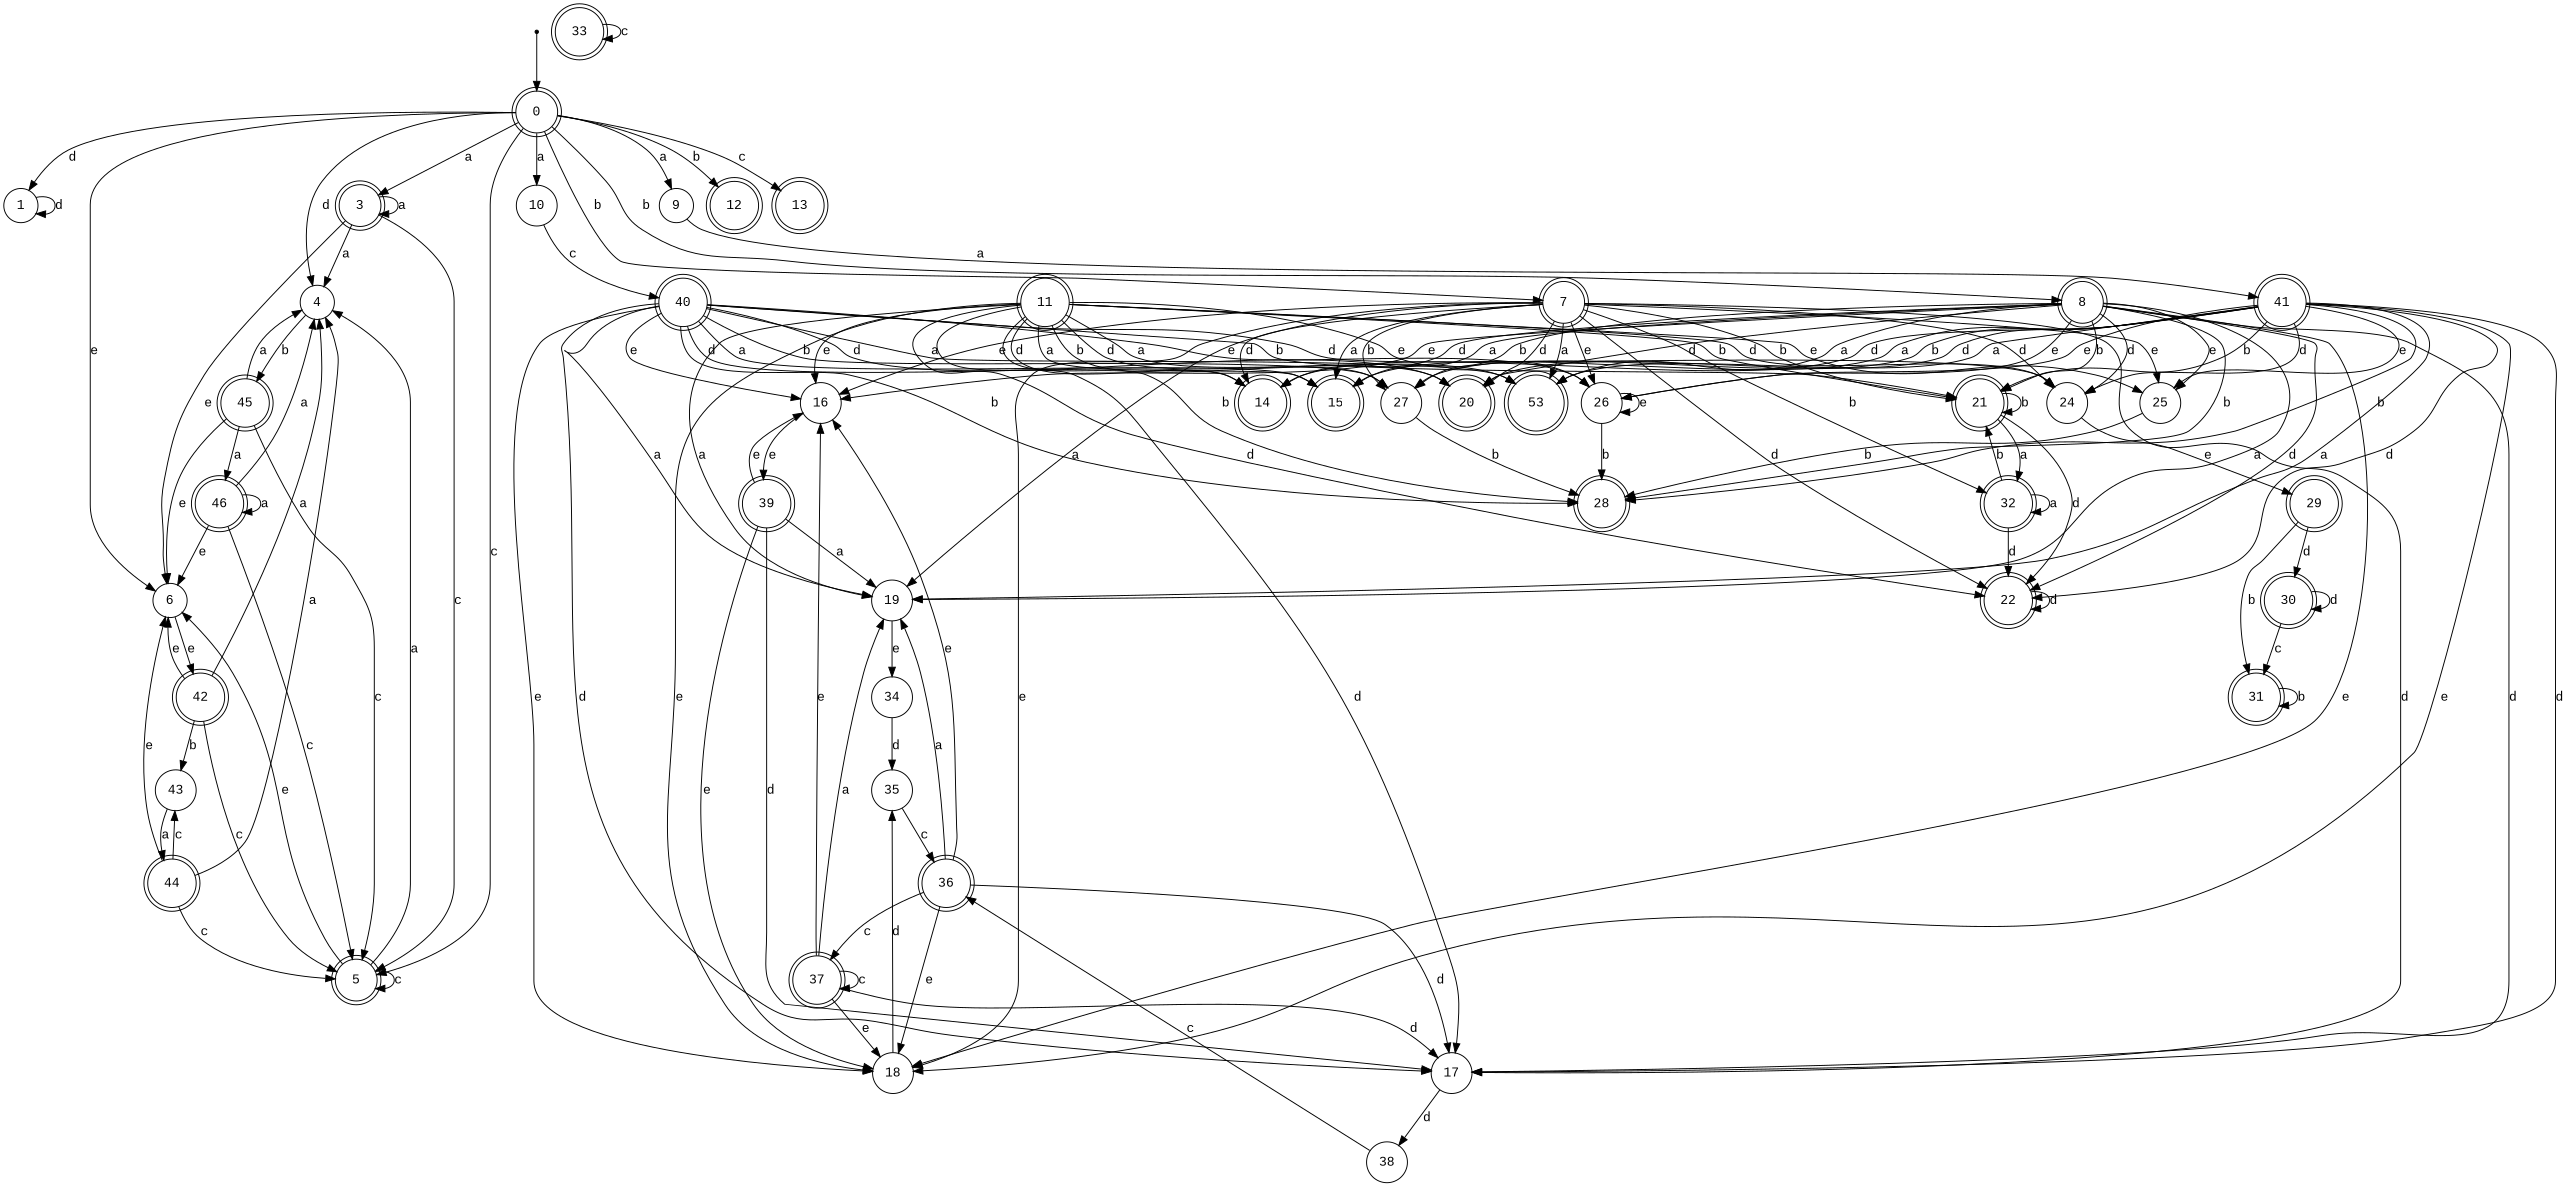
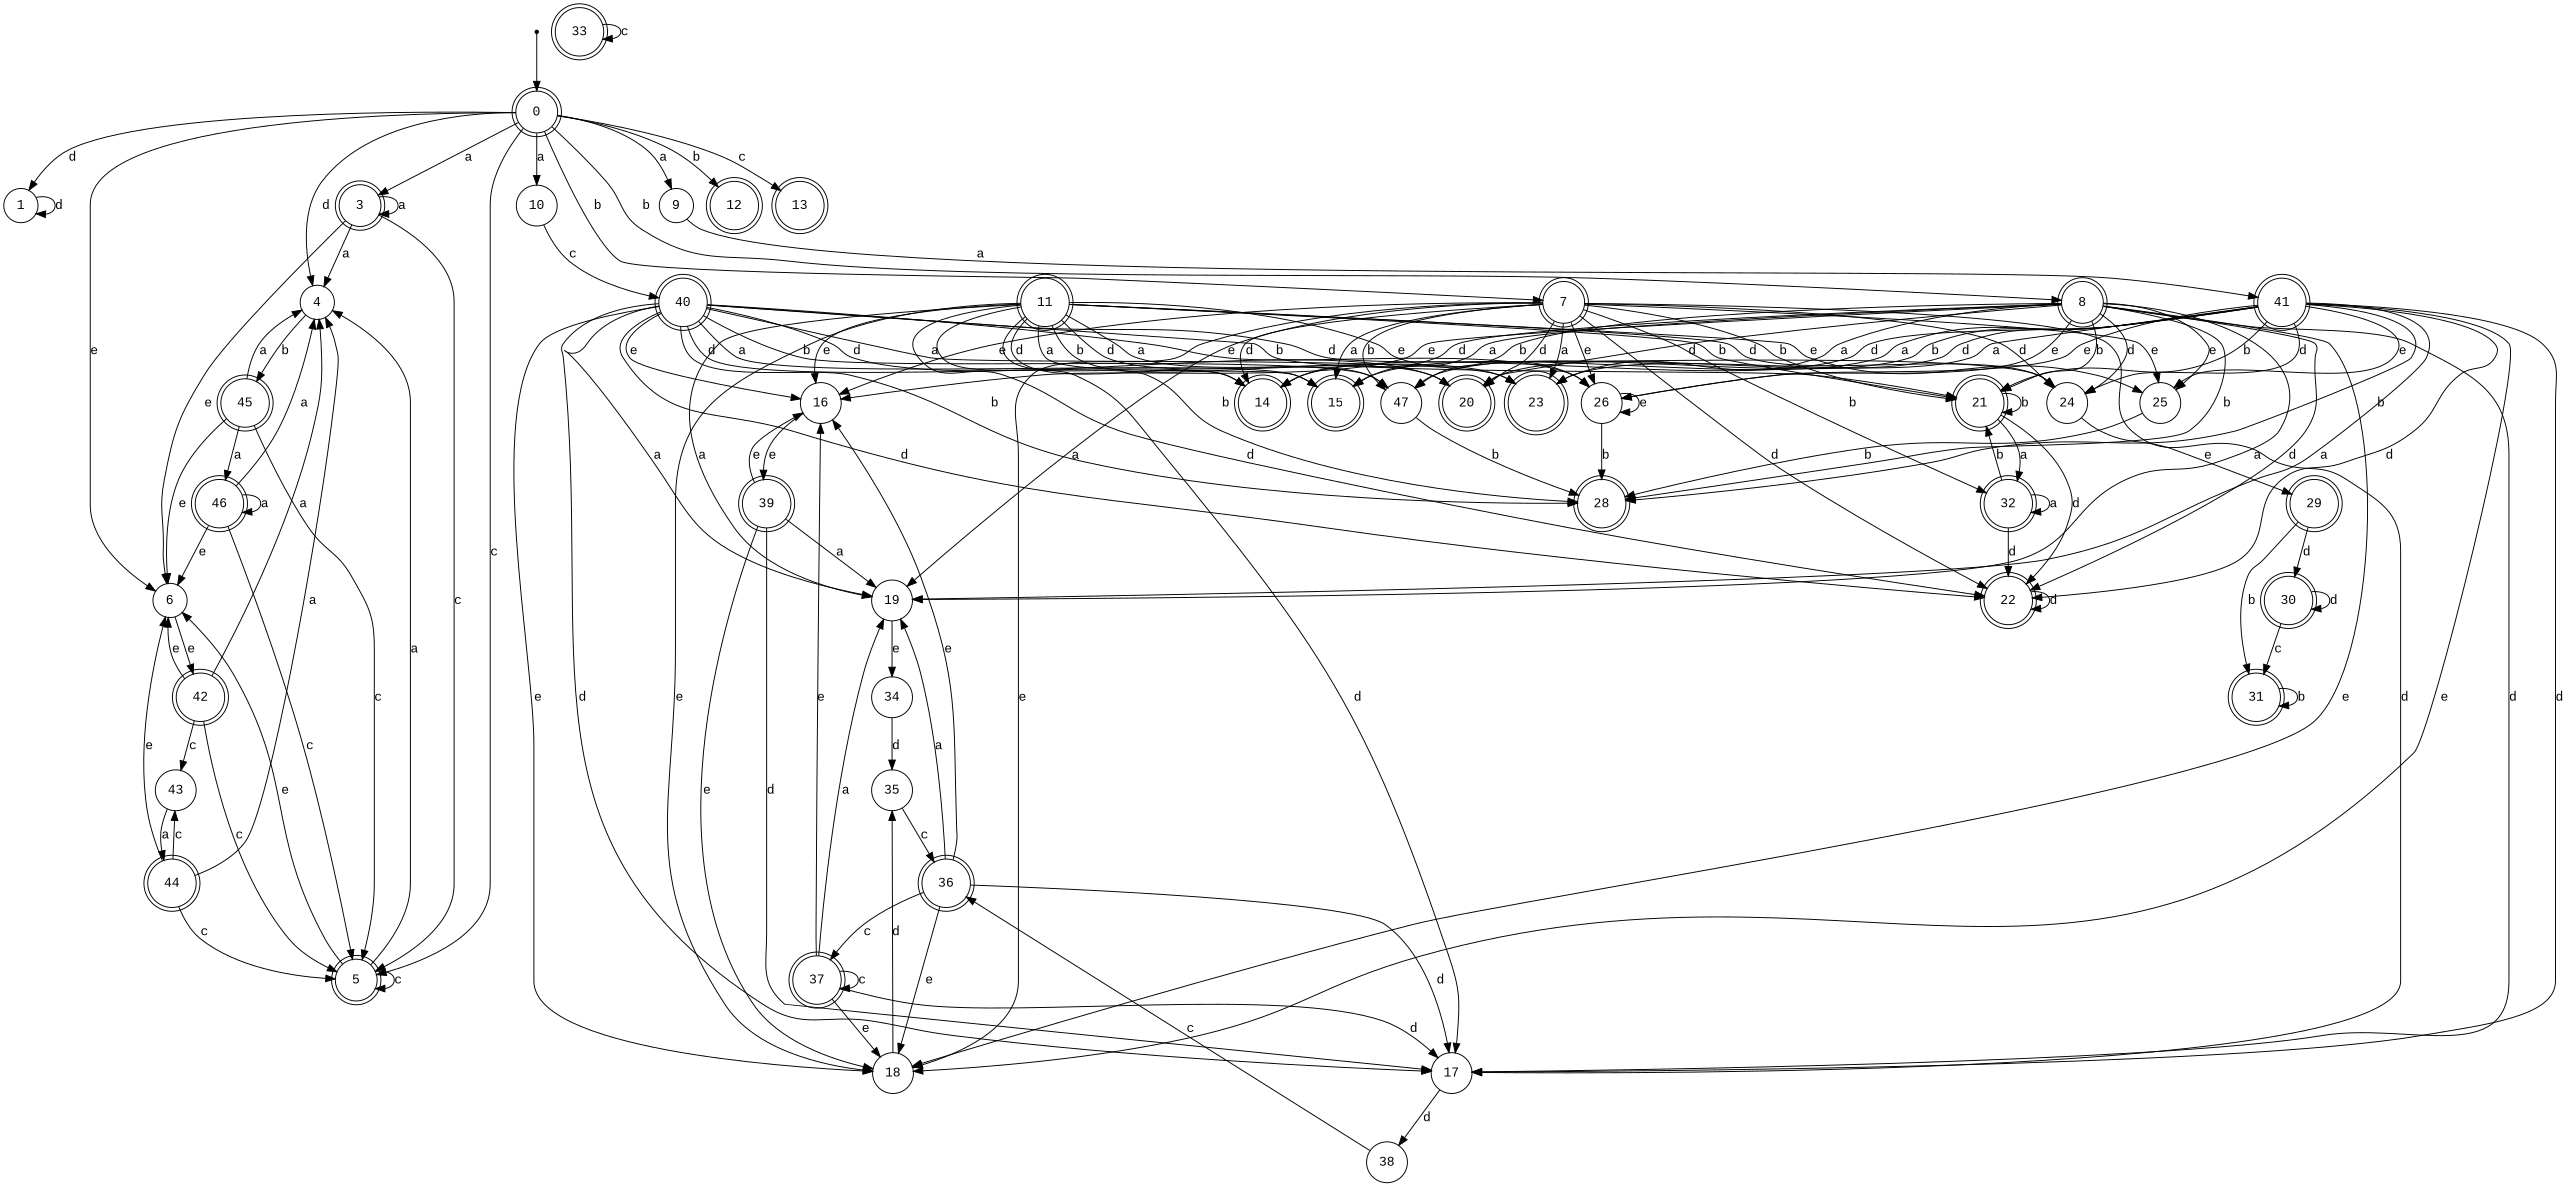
(1401, 403) -> (1401, 403)
(1536, 403) -> (1536, 403)
none -> (1252, 518)
(193, 746) -> (193, 746)
